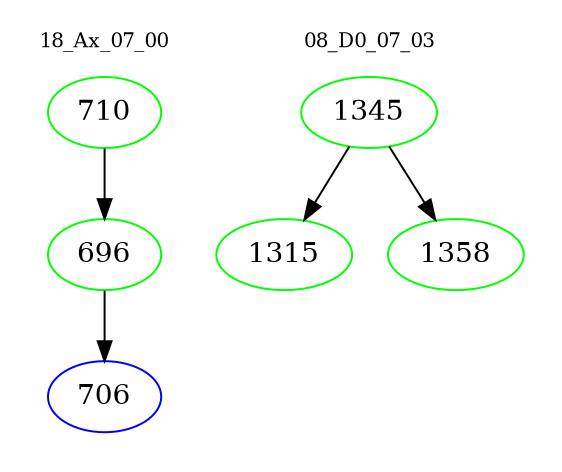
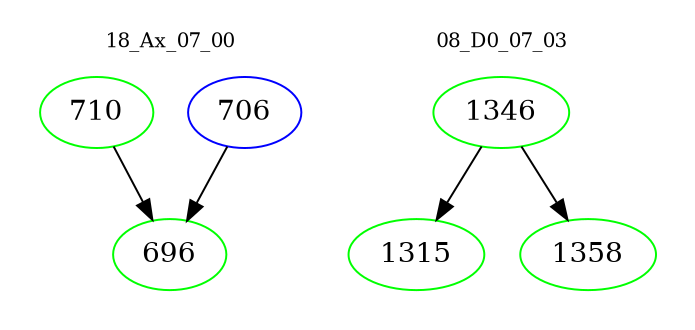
(369, 112) -> (501, 112)
(105, 316) -> (212, 175)
